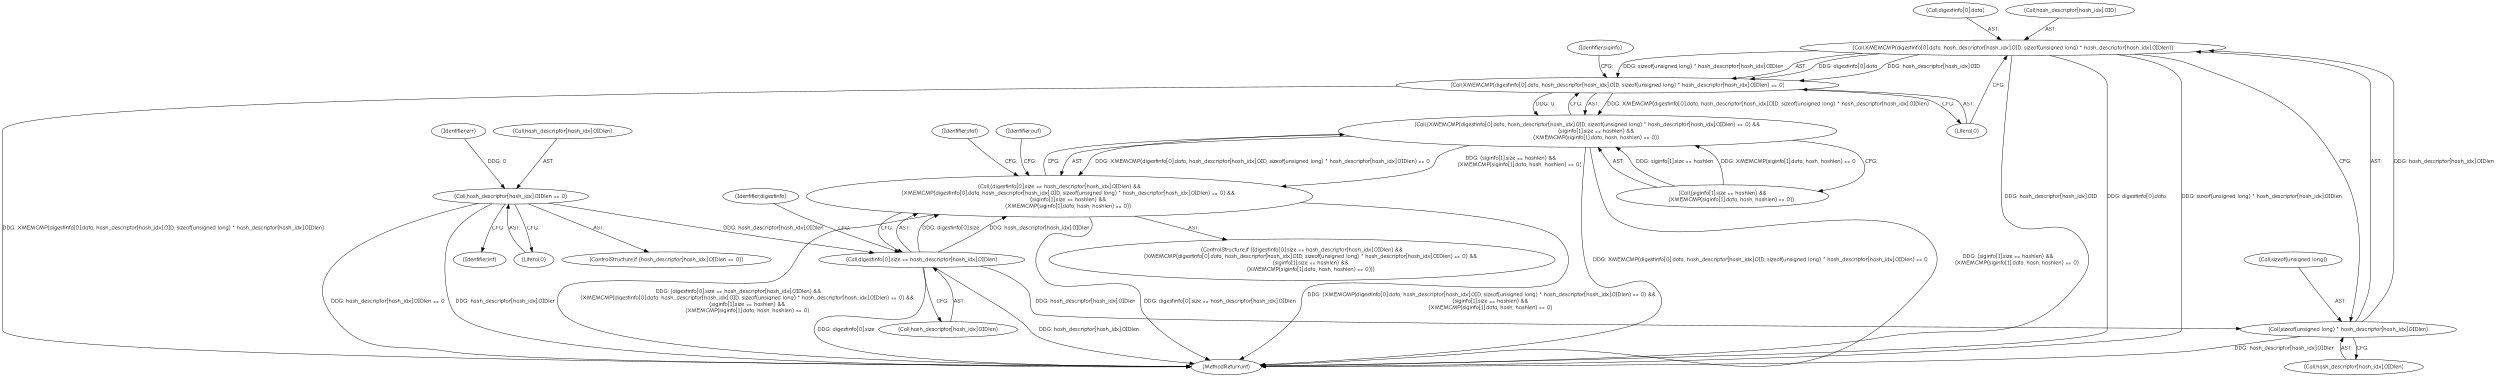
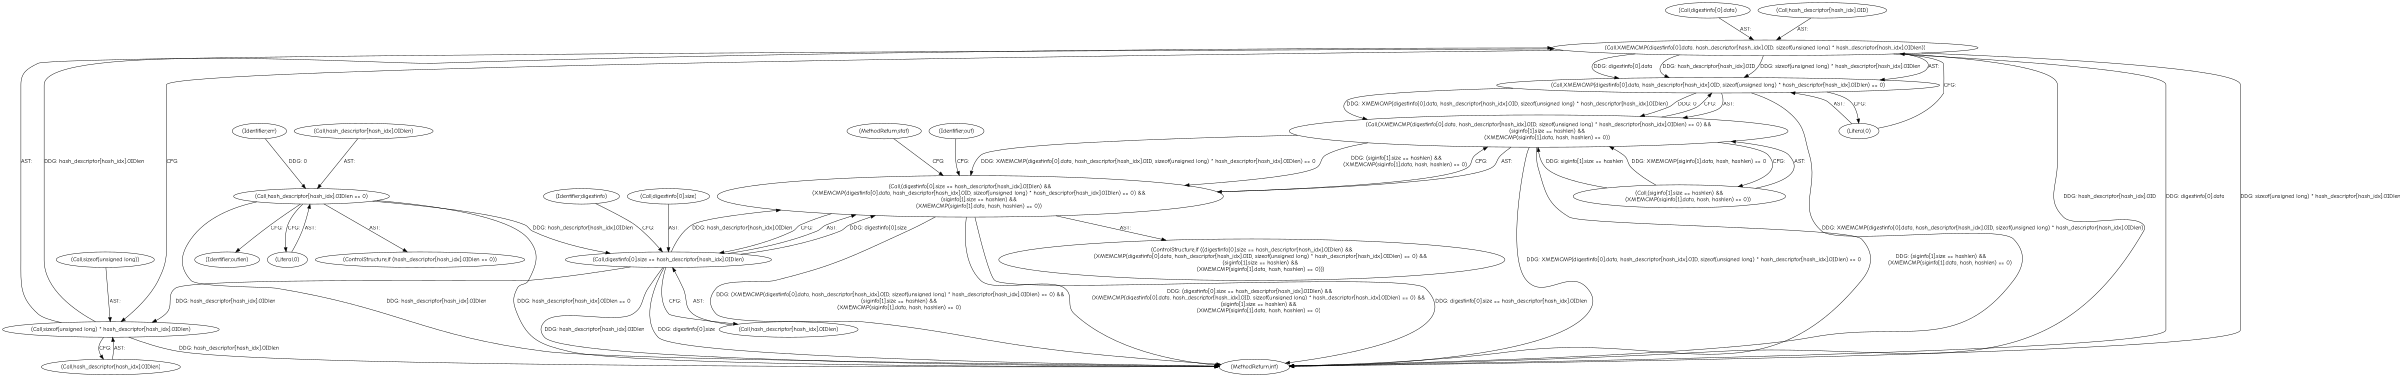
(1600, 48) -> none
(960, 131) -> (884, 131)
none -> (668, 196)
(480, 260) -> (227, 260)
